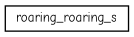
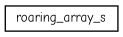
(67, 19) -> (62, 19)
